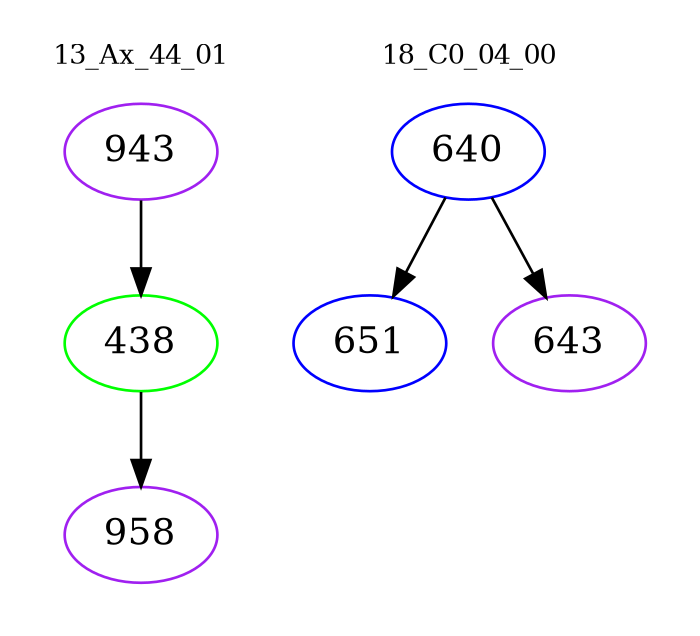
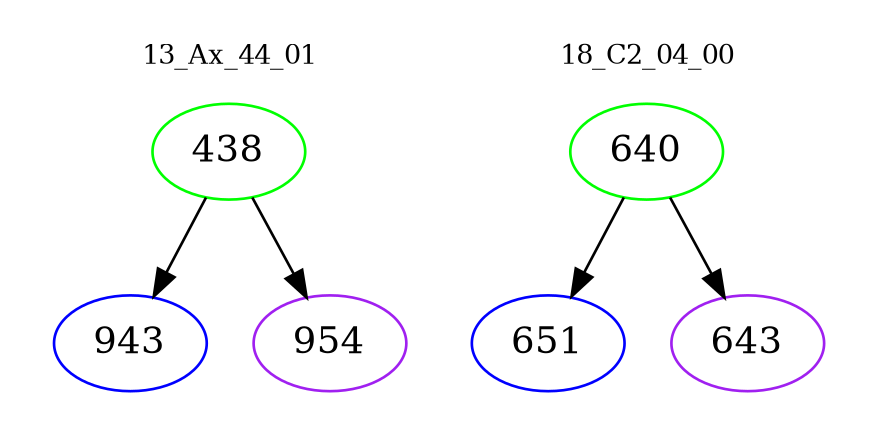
(470, 57) -> (648, 57)
(141, 152) -> (130, 343)
(468, 152) -> (647, 152)
(141, 234) -> (186, 235)
(141, 535) -> (330, 343)
